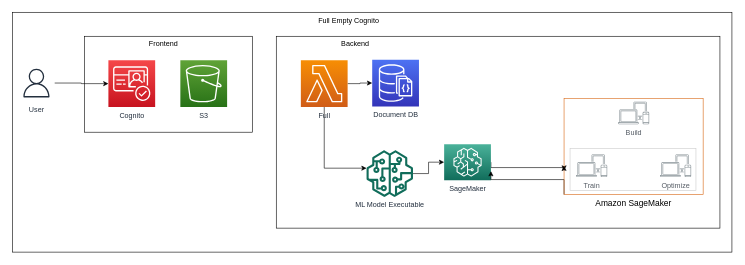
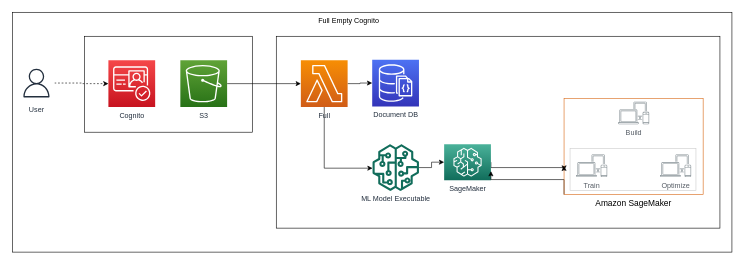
(164, 44) -> none
(356, 44) -> none
(80, 83) -> (80, 83)
none -> (262, 84)
(390, 174) -> (396, 168)
